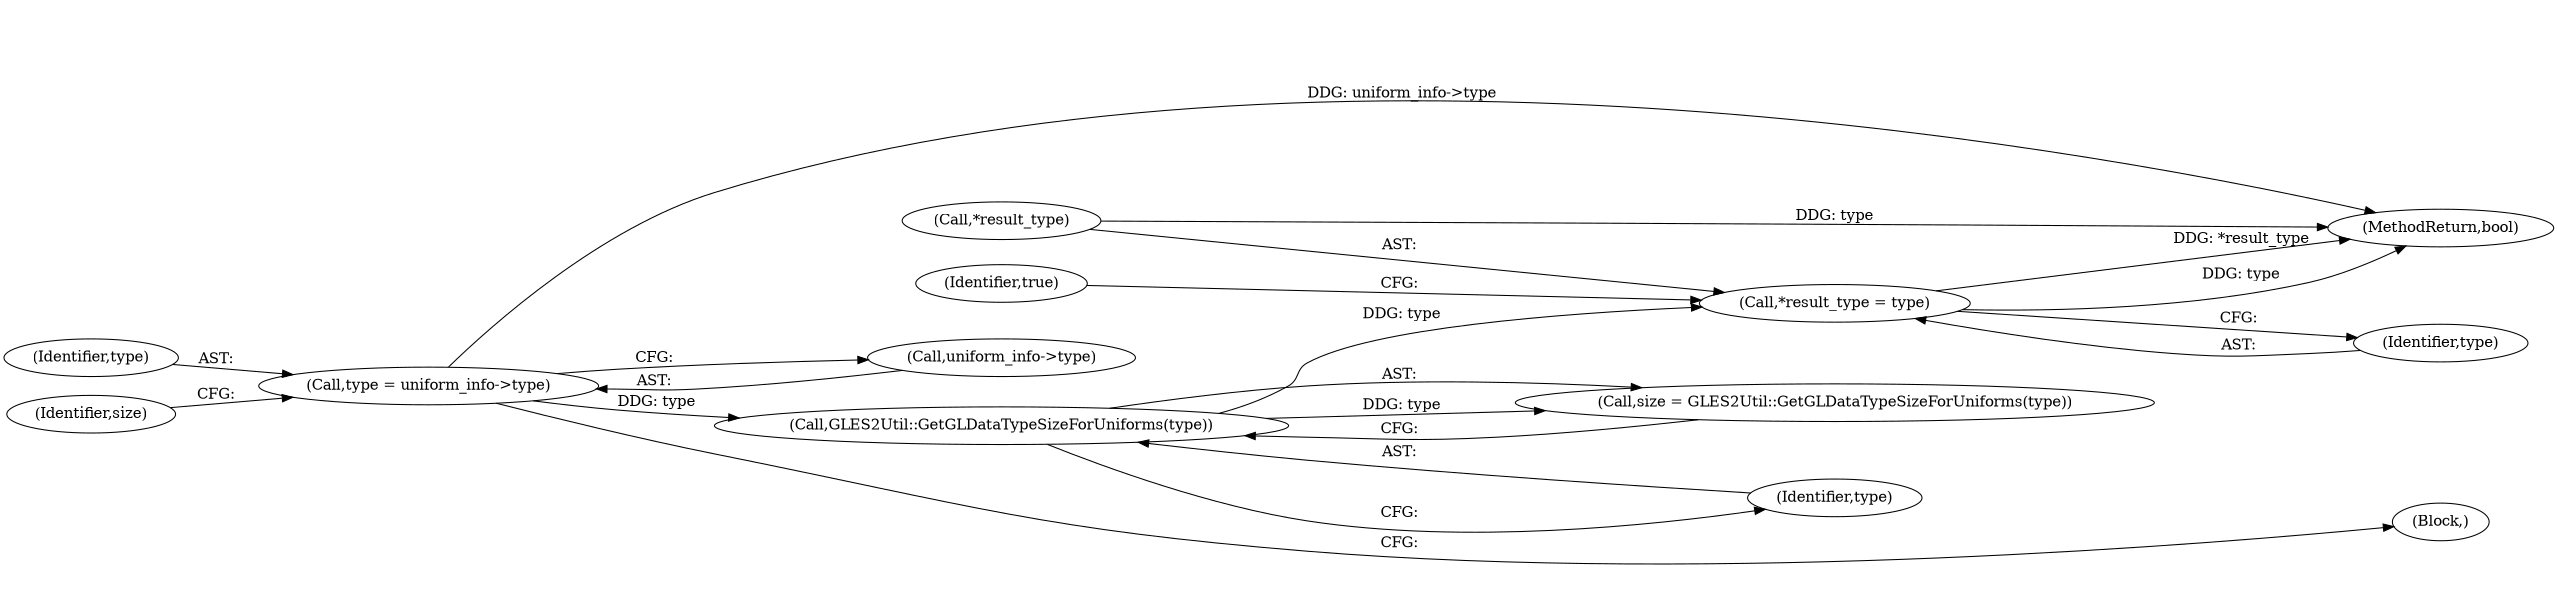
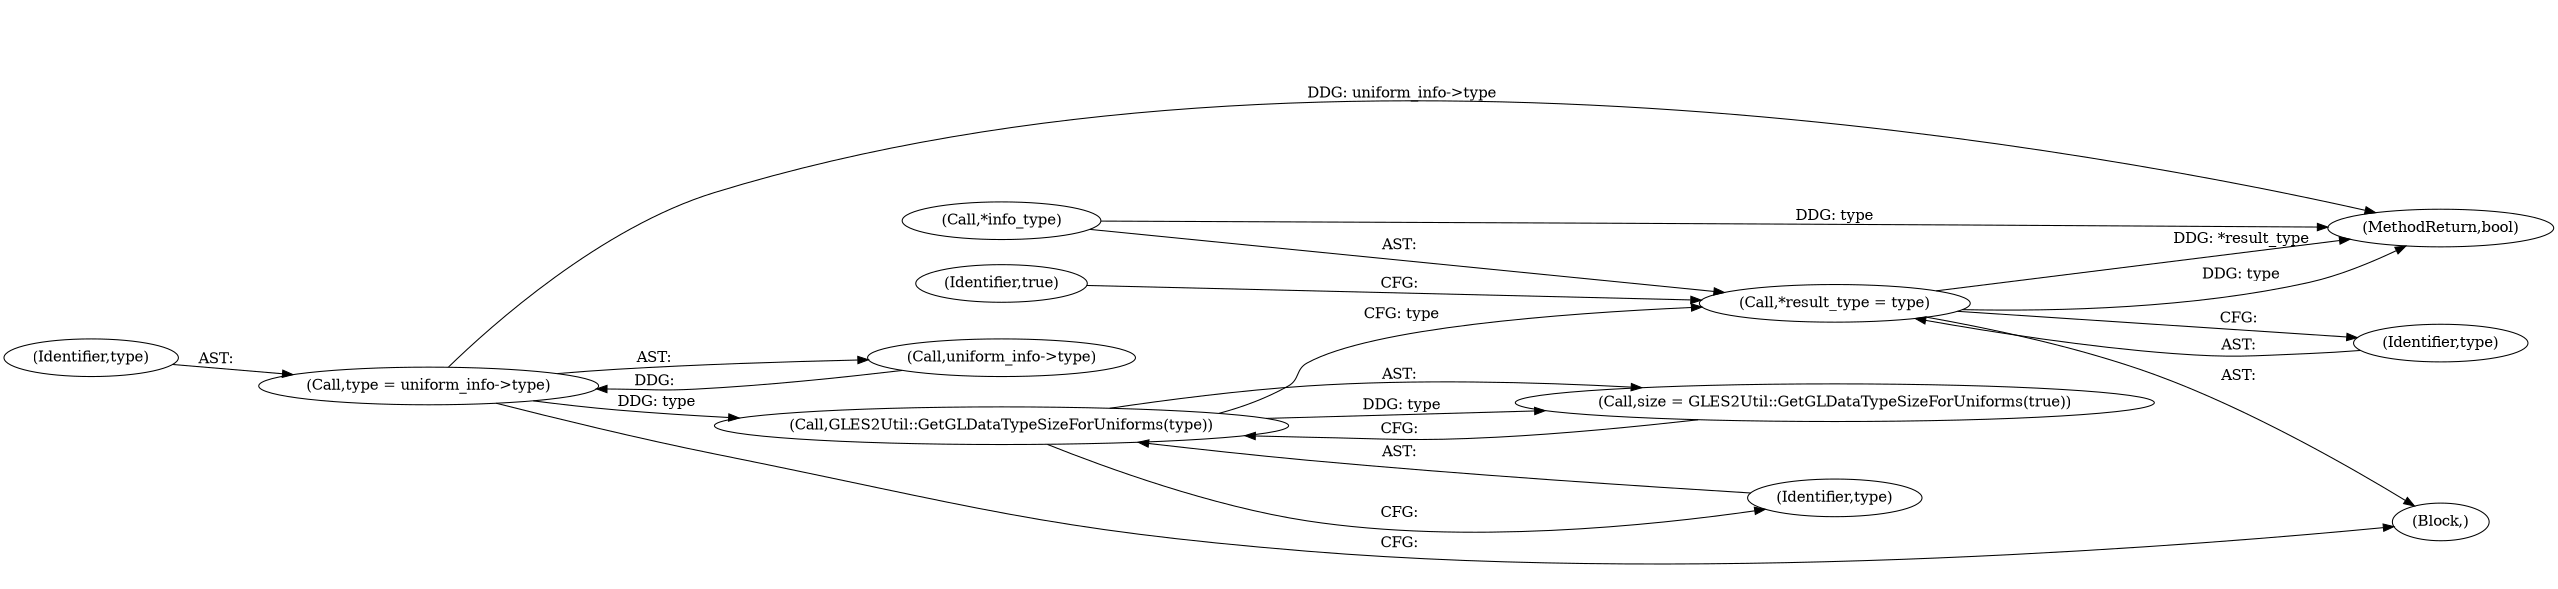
(1002, 221) -> (1002, 221)
(1402, 314) -> (1402, 314)
(657, 358) -> (657, 358)
(657, 381) -> (657, 381)
none -> (2176, 383)
(1835, 403) -> (1835, 403)
(91, 414) -> none
